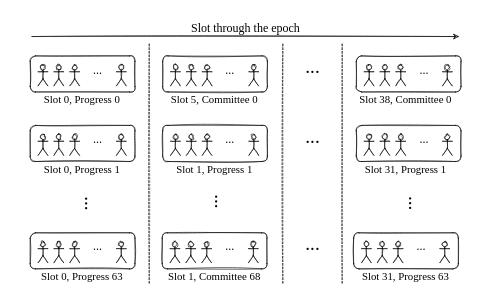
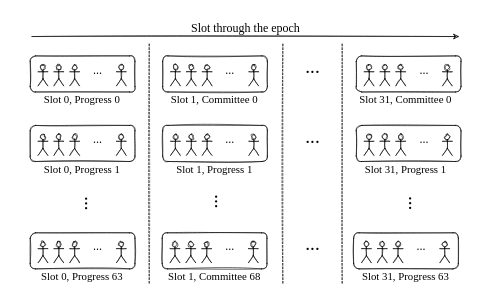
(215, 99) -> (215, 99)
(406, 99) -> (406, 99)
